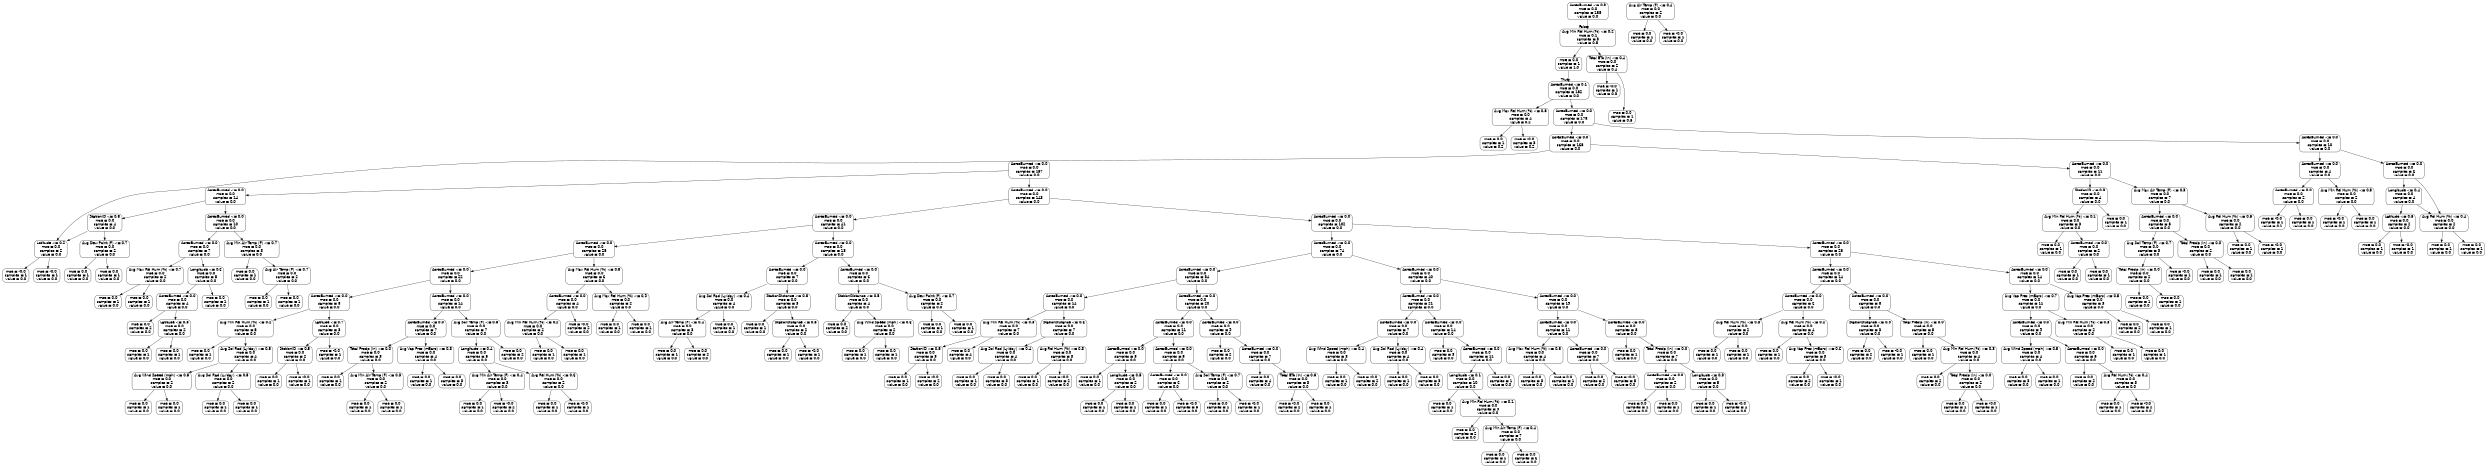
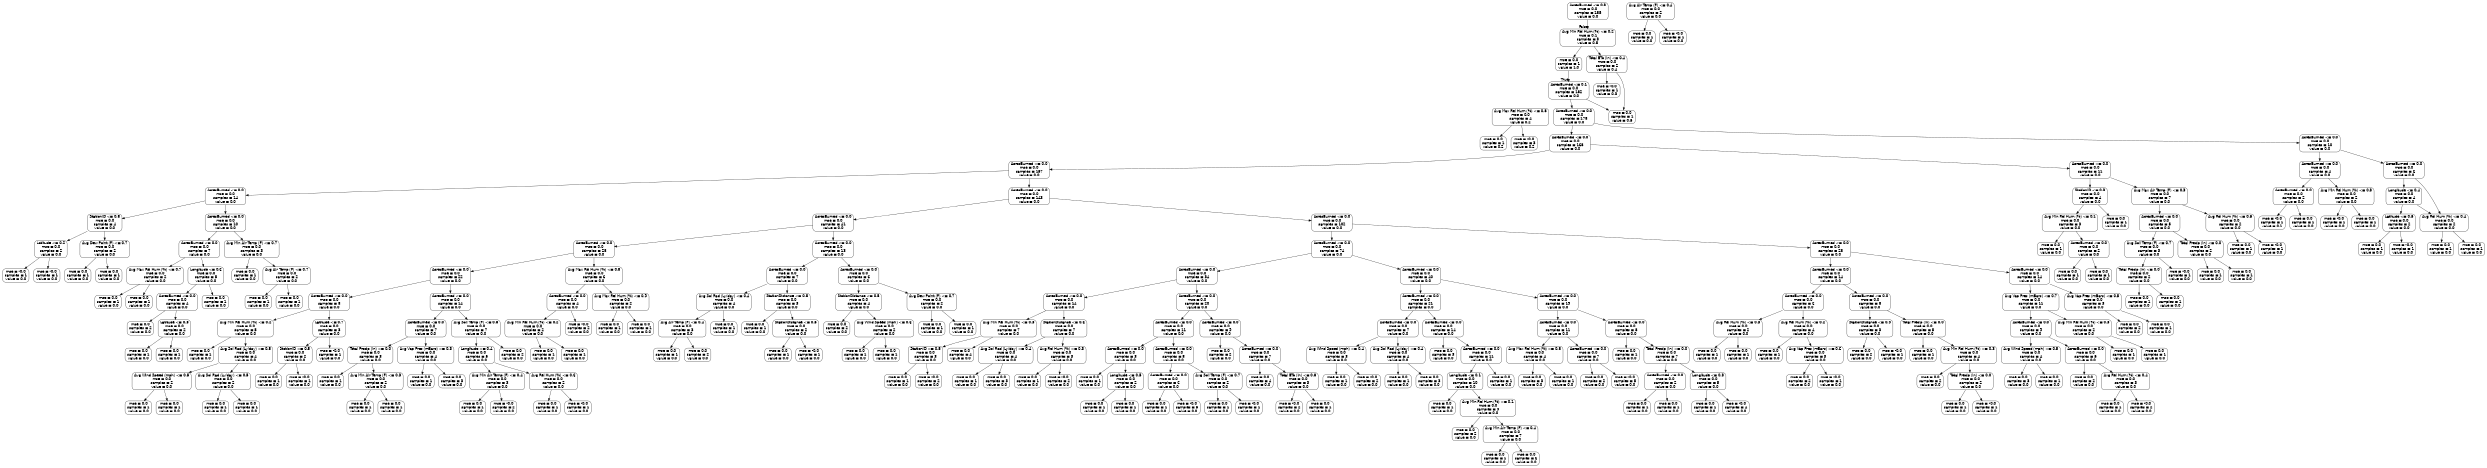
(1546, 103) -> (1596, 104)
(797, 163) -> (1301, 166)
